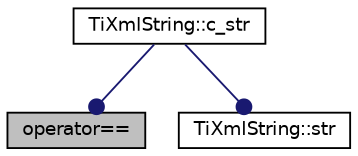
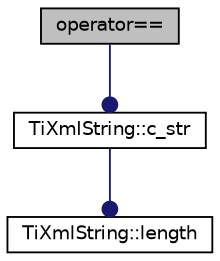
(128, 73) -> (110, 71)
(264, 130) -> (110, 235)
